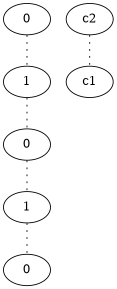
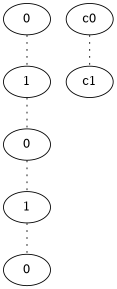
(90, 19) -> (90, 19)
